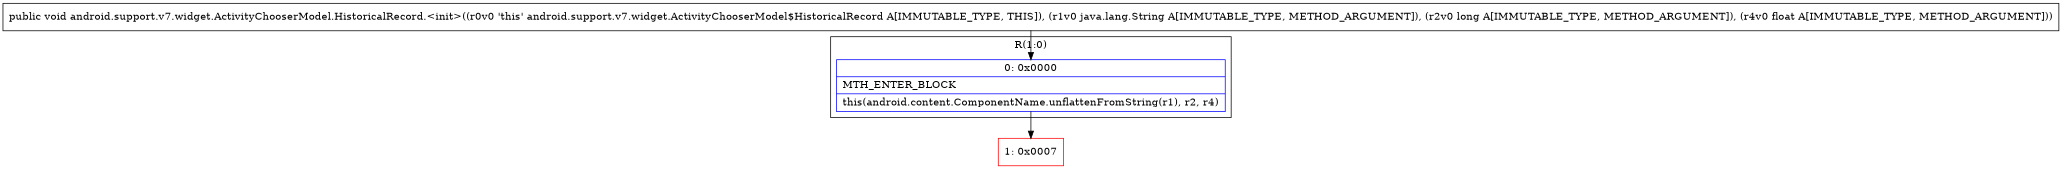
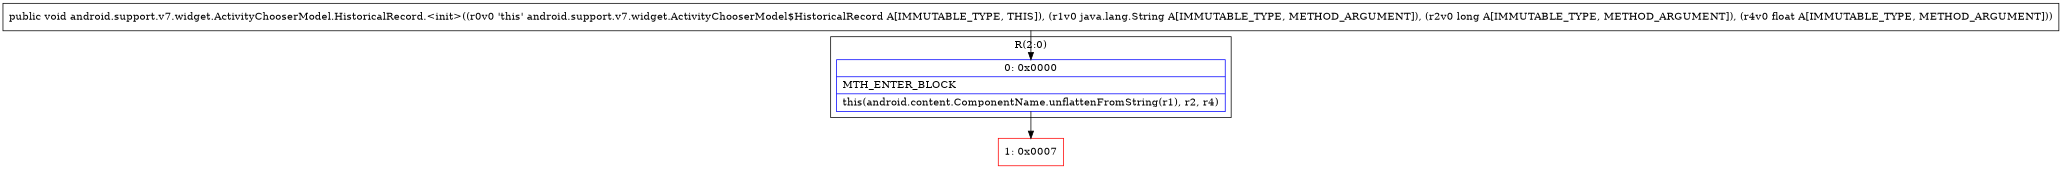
(1031, 45) -> (1031, 45)
